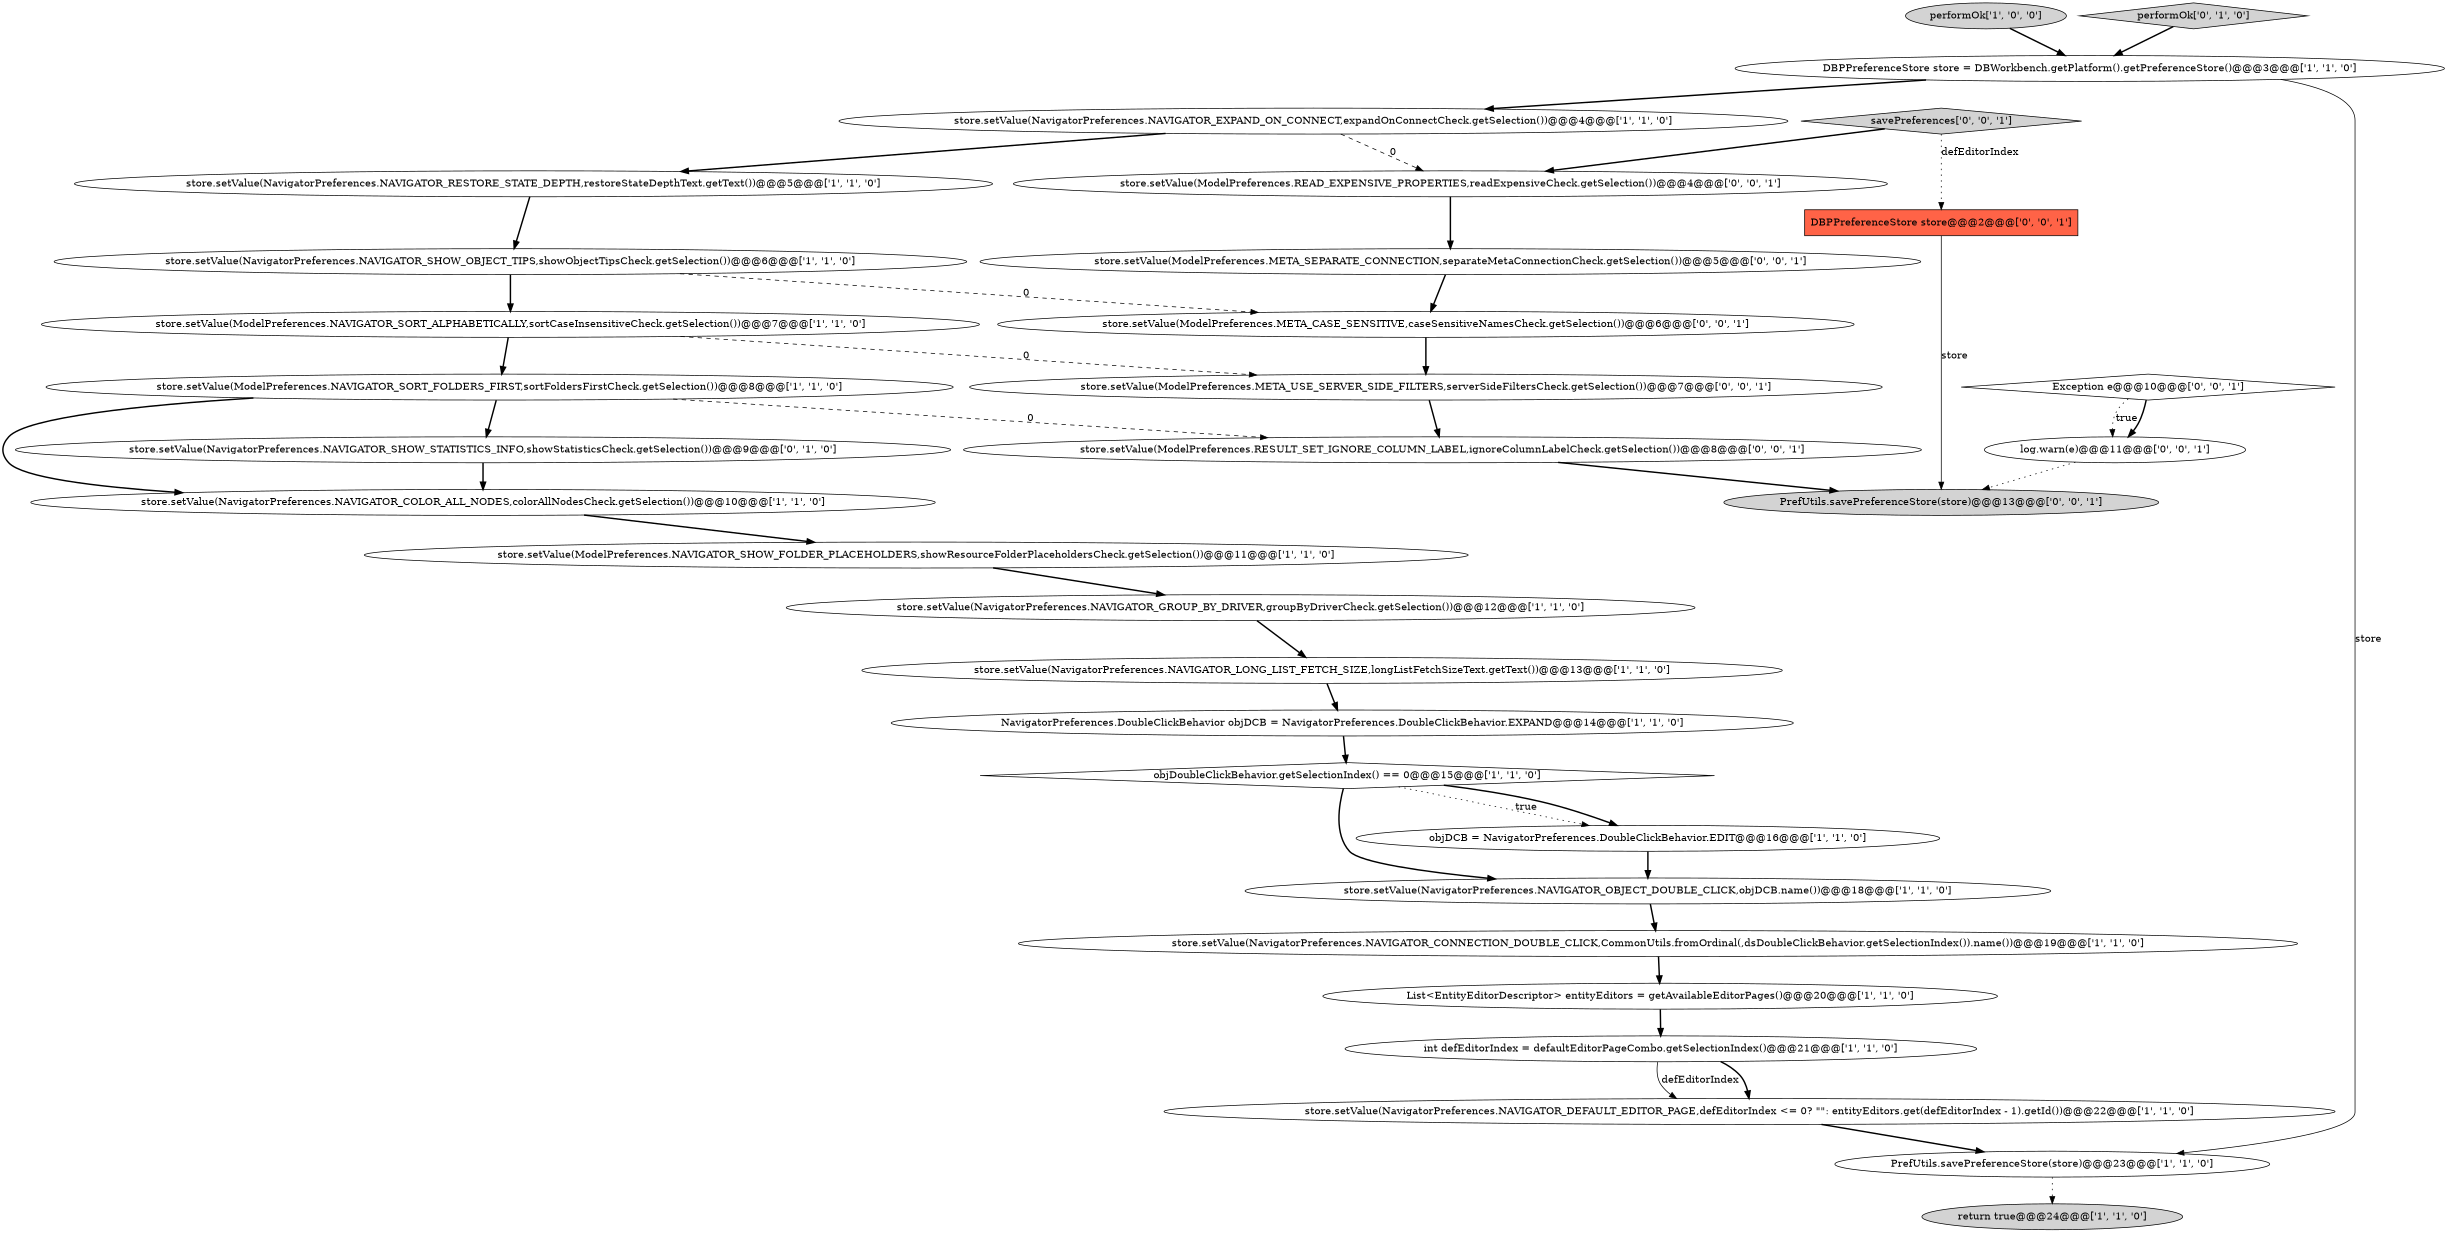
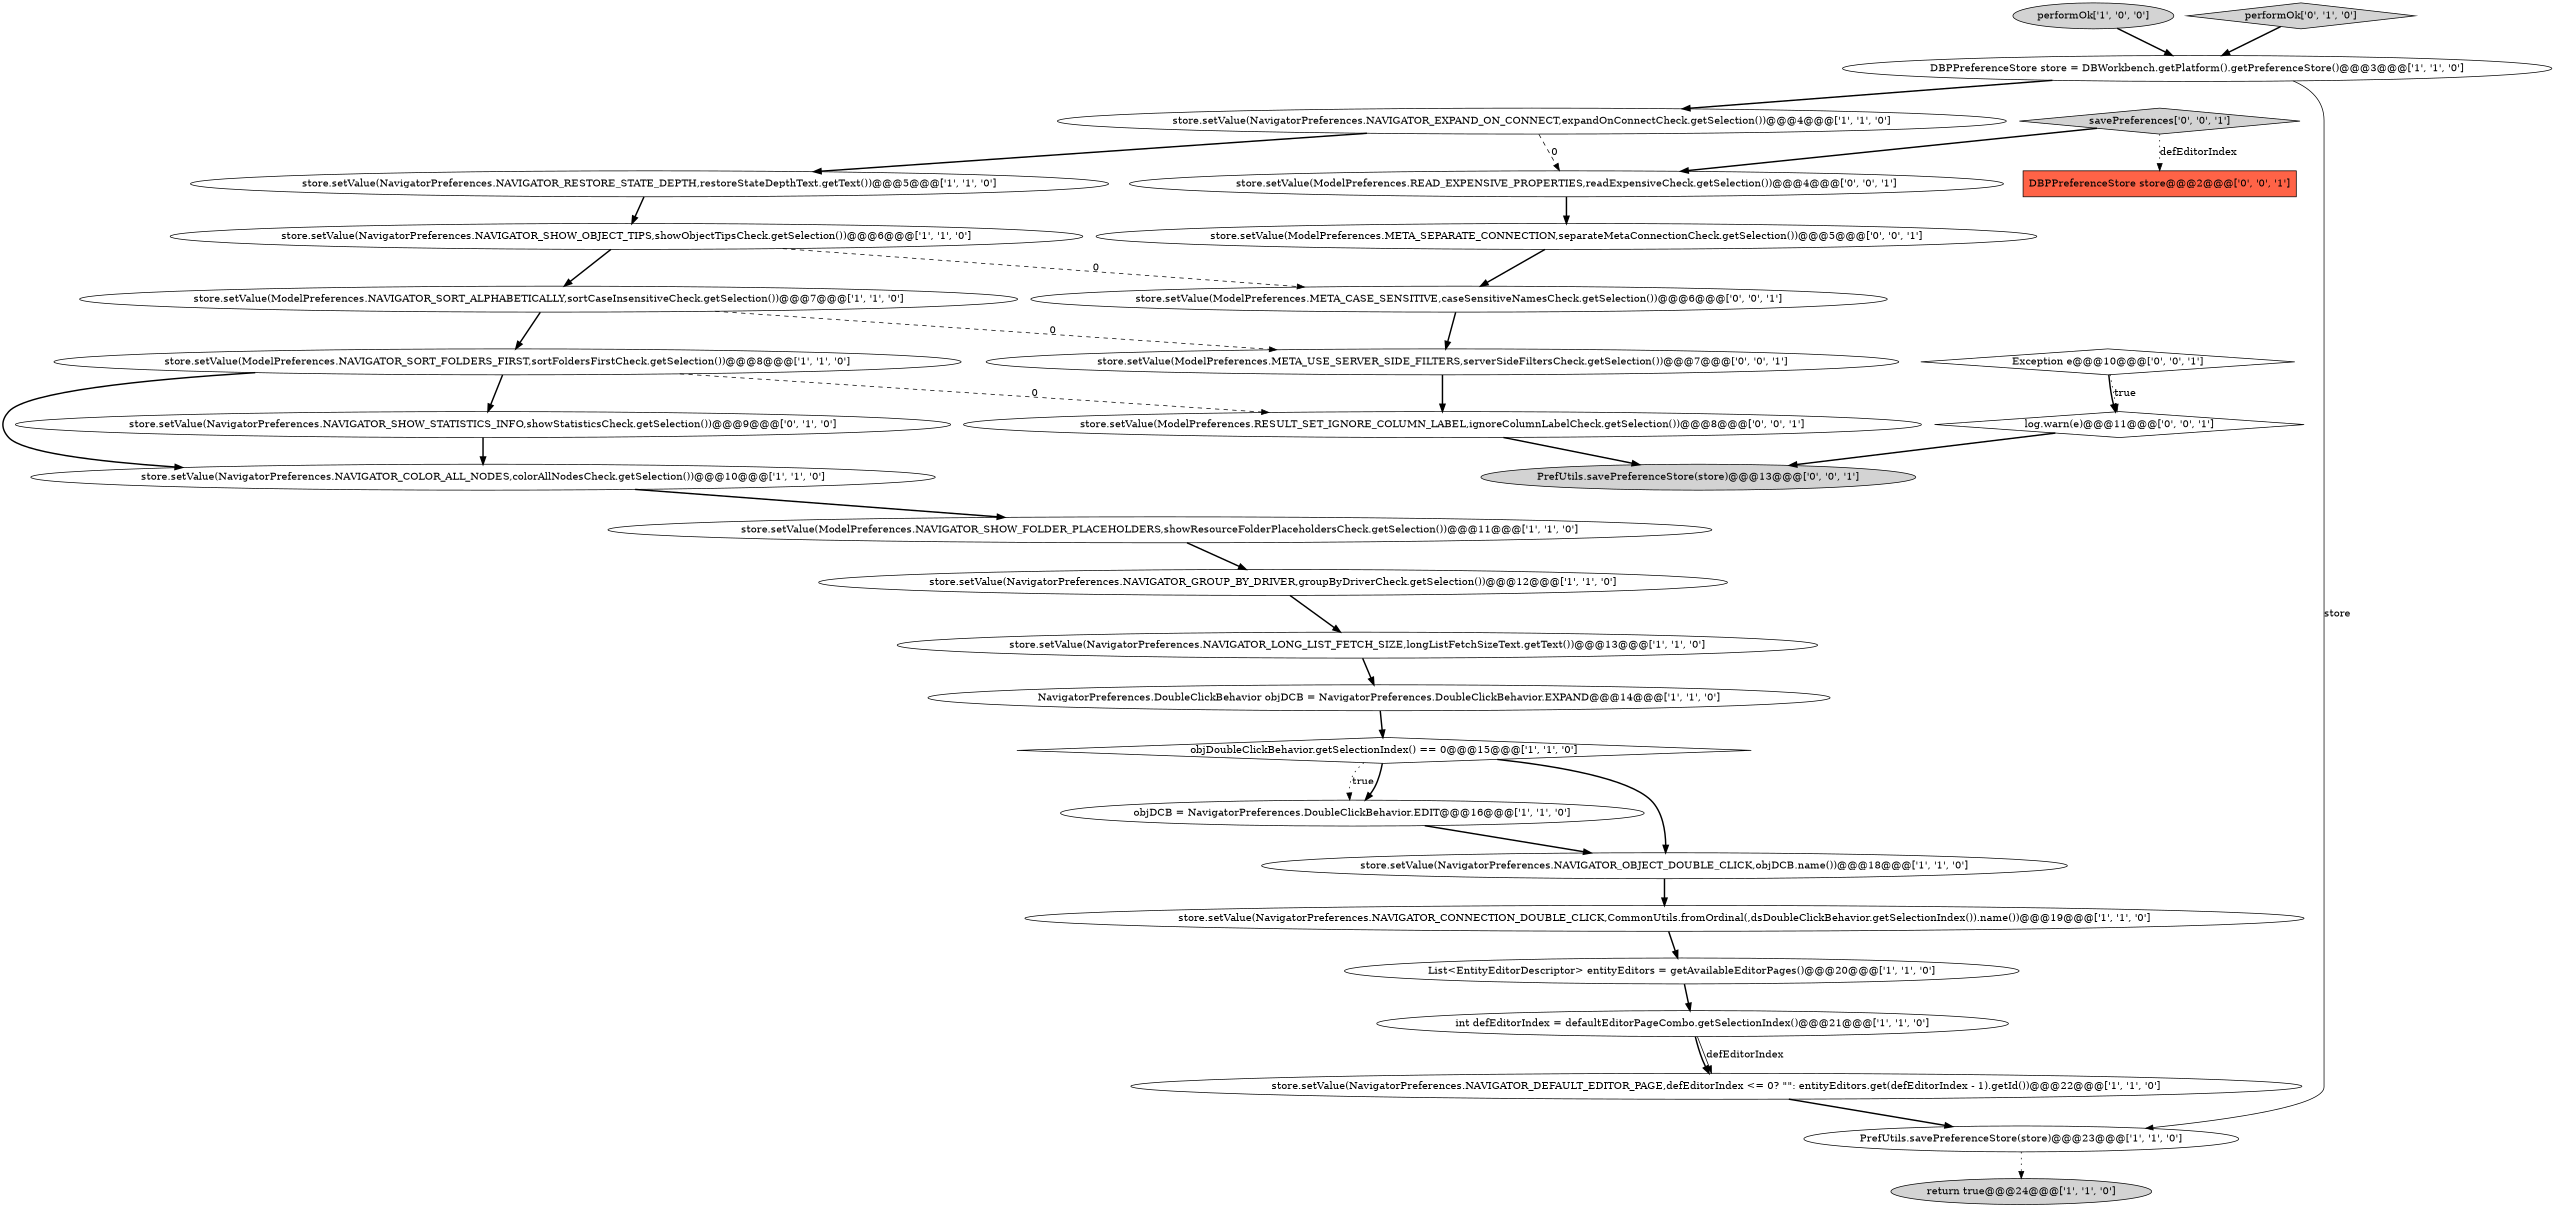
(1941, 359) -> none
(2115, 450) -> (2119, 425)
(2032, 475) -> (1926, 449)
